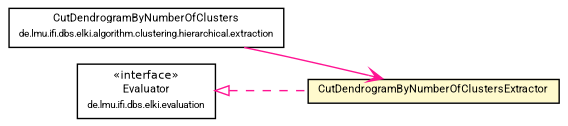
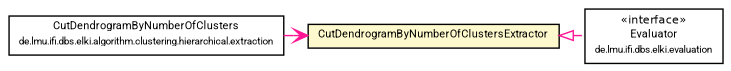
(269, 91) -> (579, 36)
